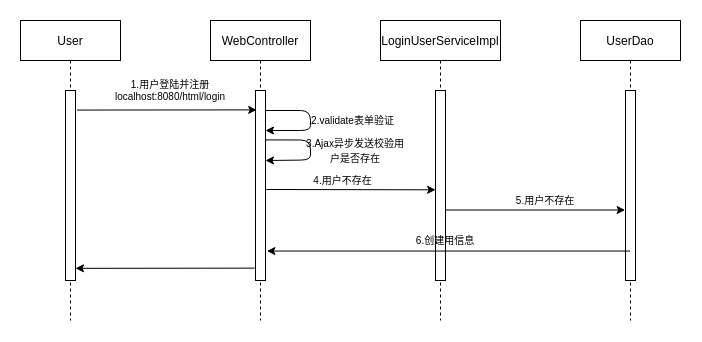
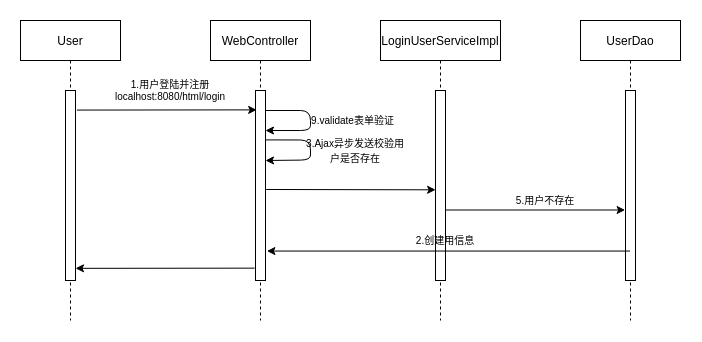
(353, 121) -> (353, 121)
(343, 181) -> none
(446, 241) -> (446, 241)
